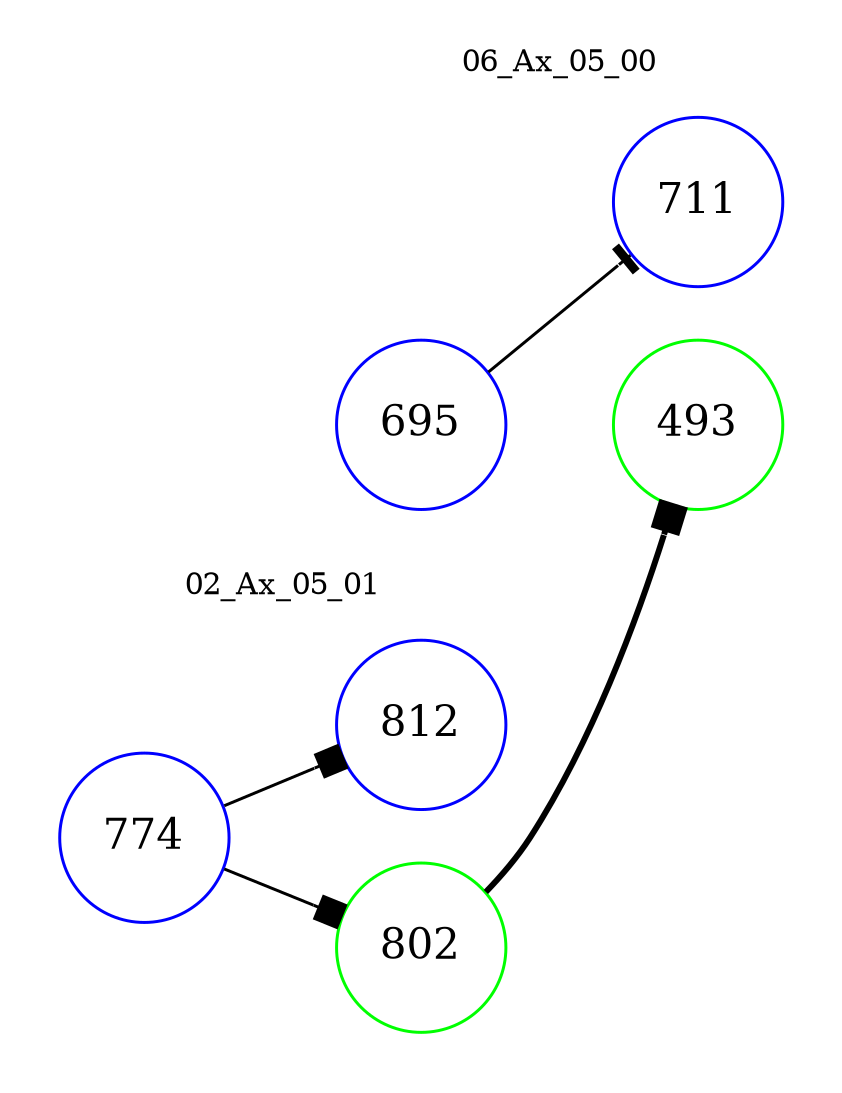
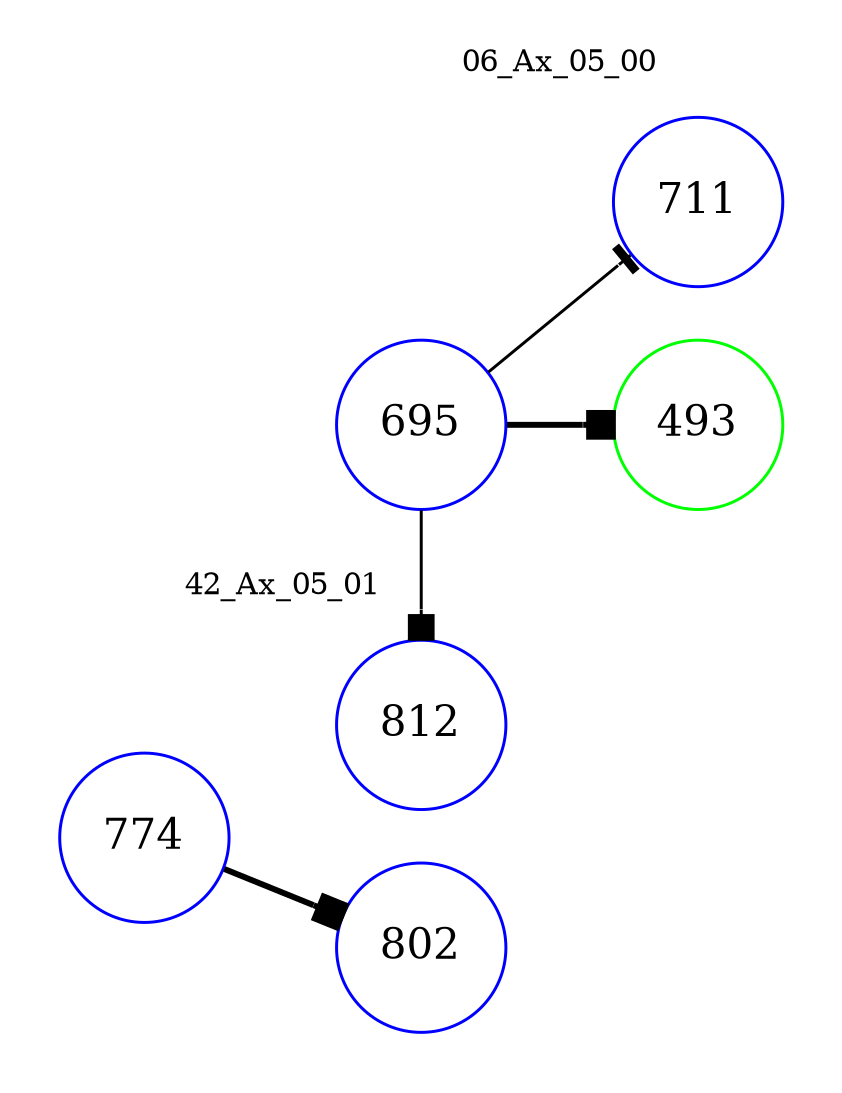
(283, 587) -> (283, 587)
(592, 723) -> (545, 425)
(269, 787) -> (421, 577)
(269, 887) -> (269, 887)
(421, 948) -> (421, 948)
